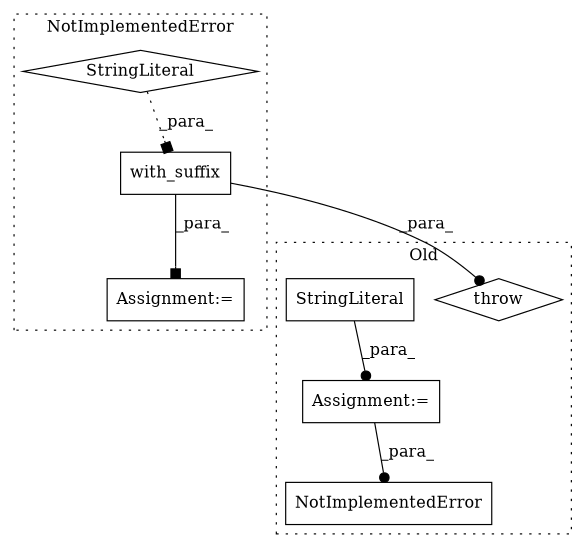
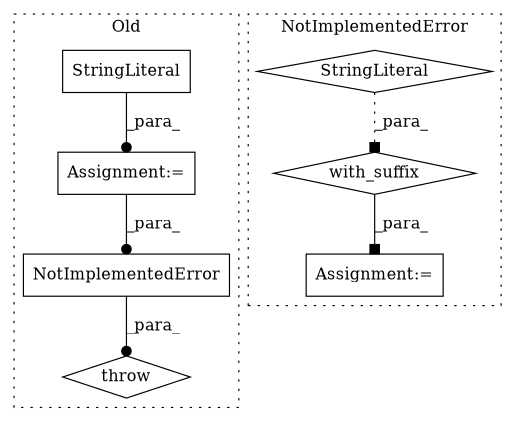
(176, 173) -> (375, 173)
(359, 216) -> (126, 321)
